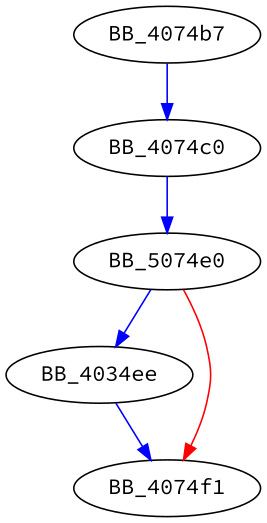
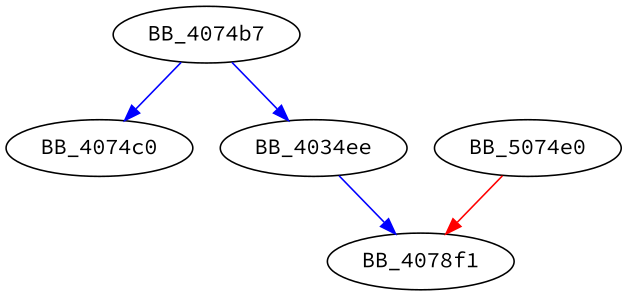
(167, 197) -> none
(137, 311) -> (254, 86)
(167, 488) -> (421, 261)
